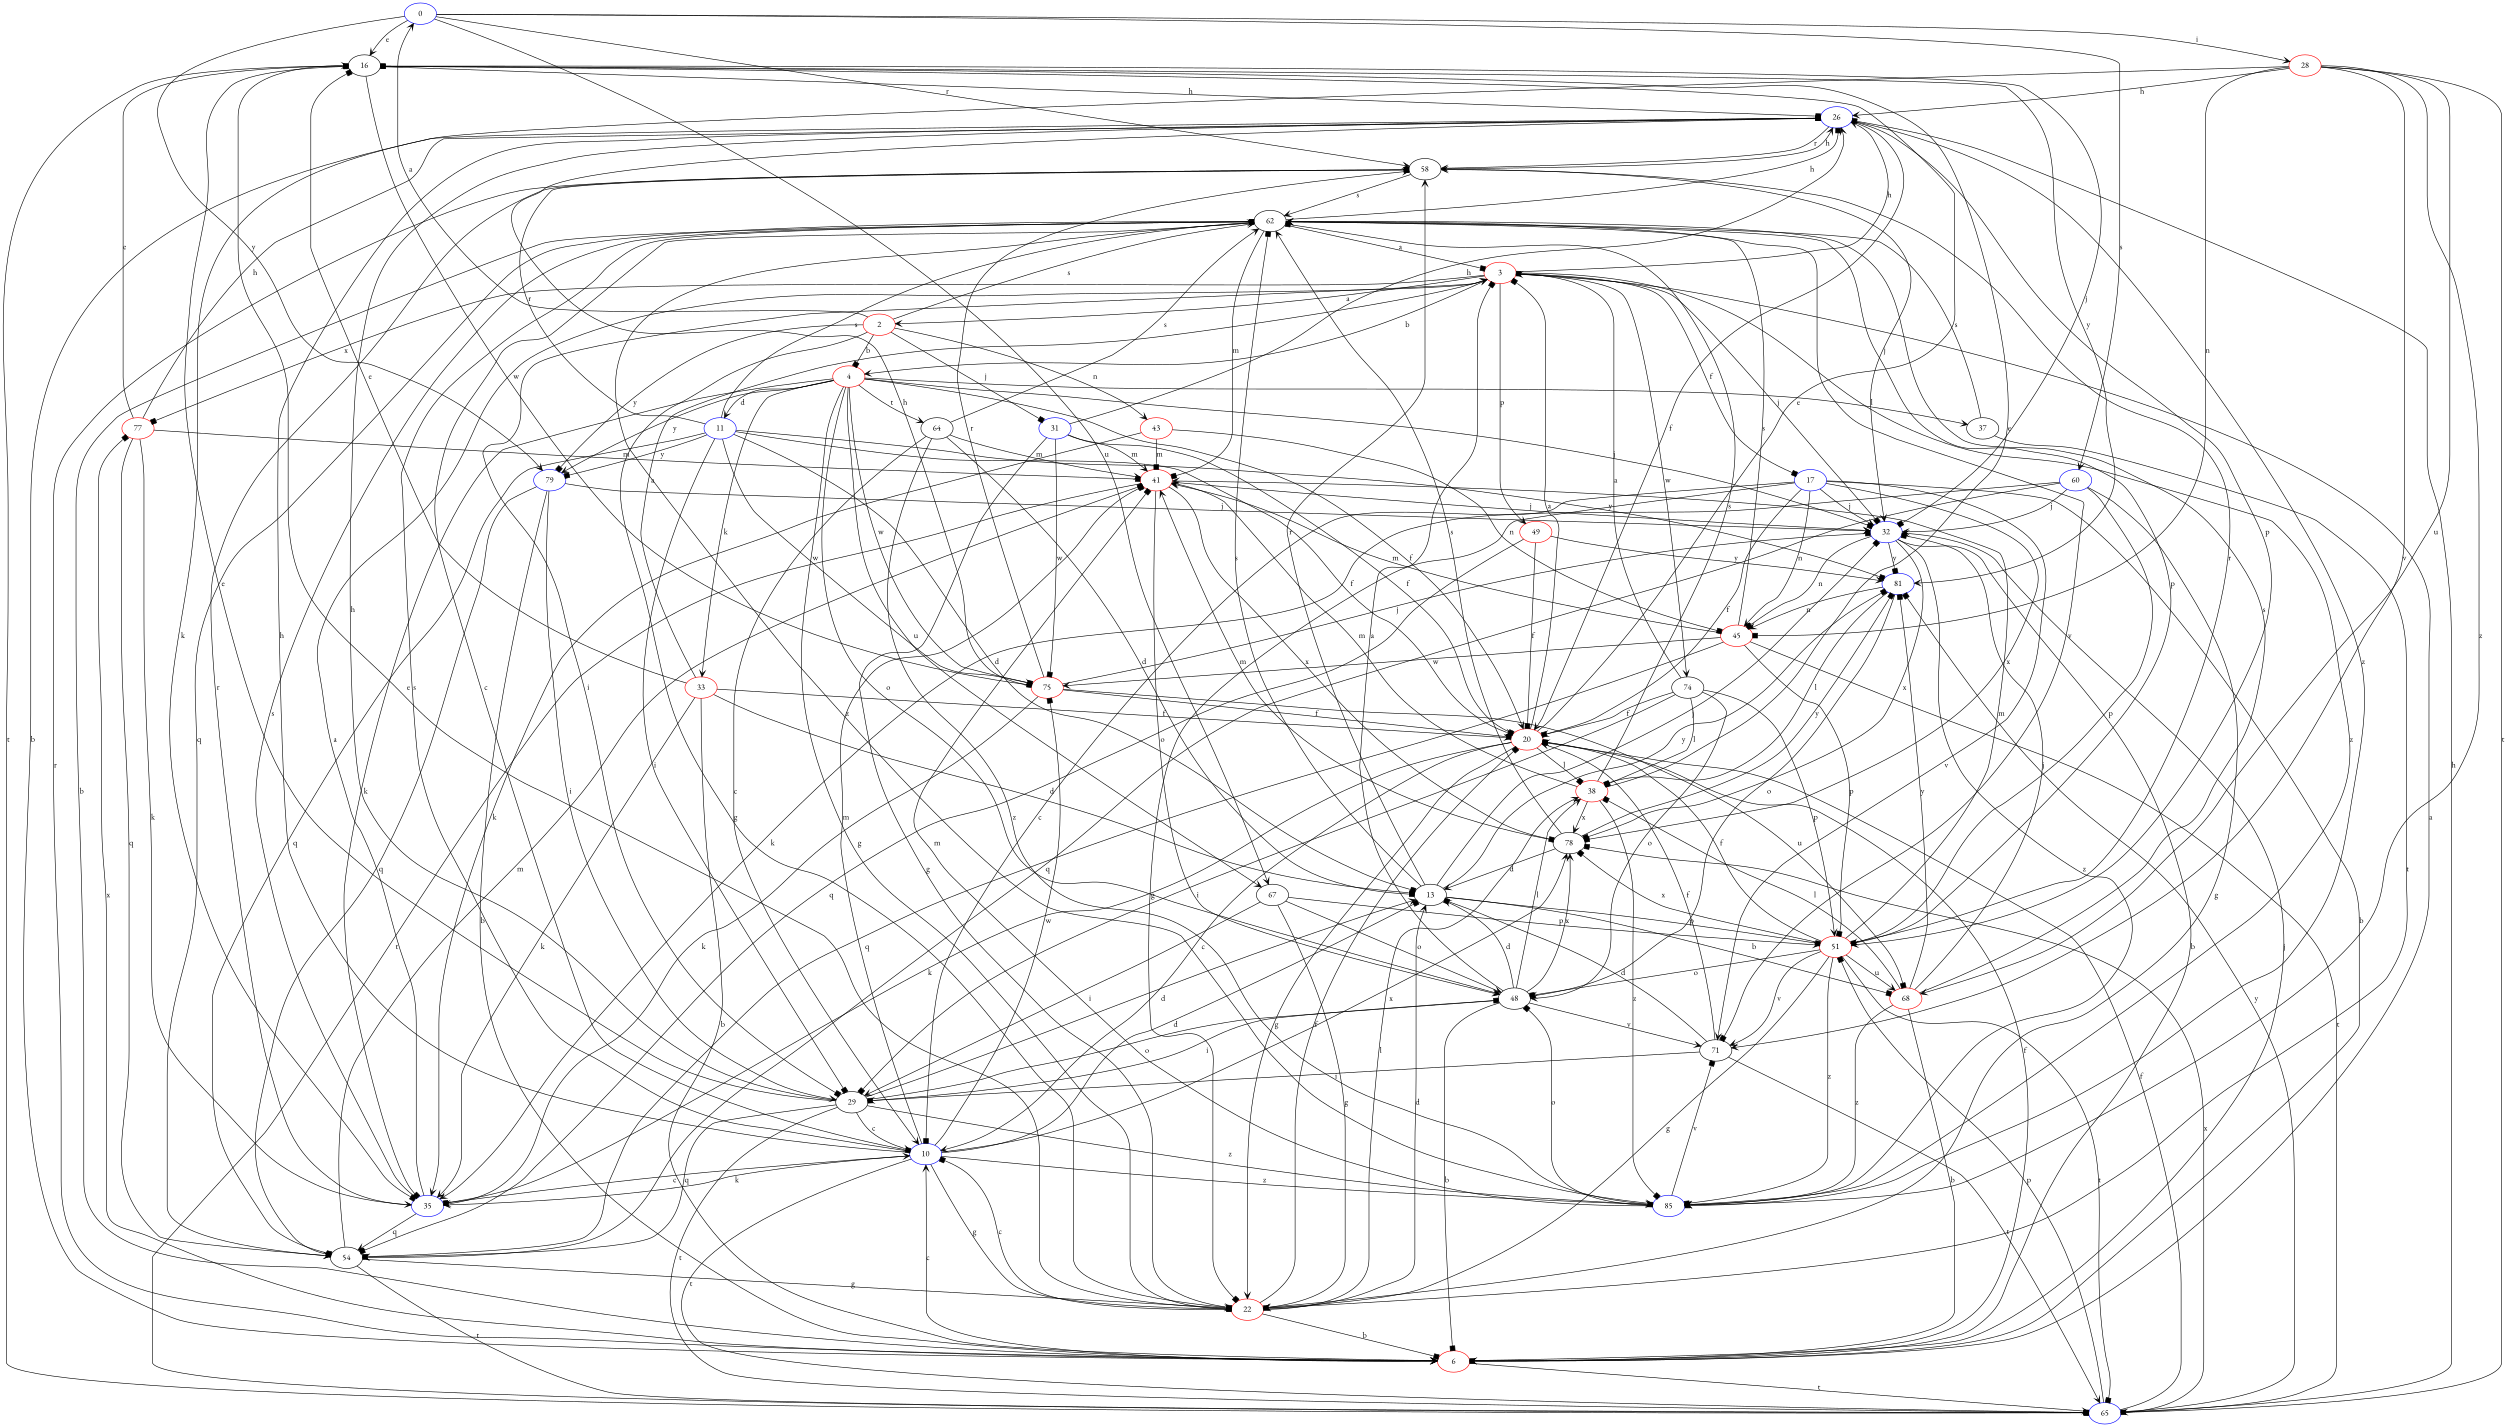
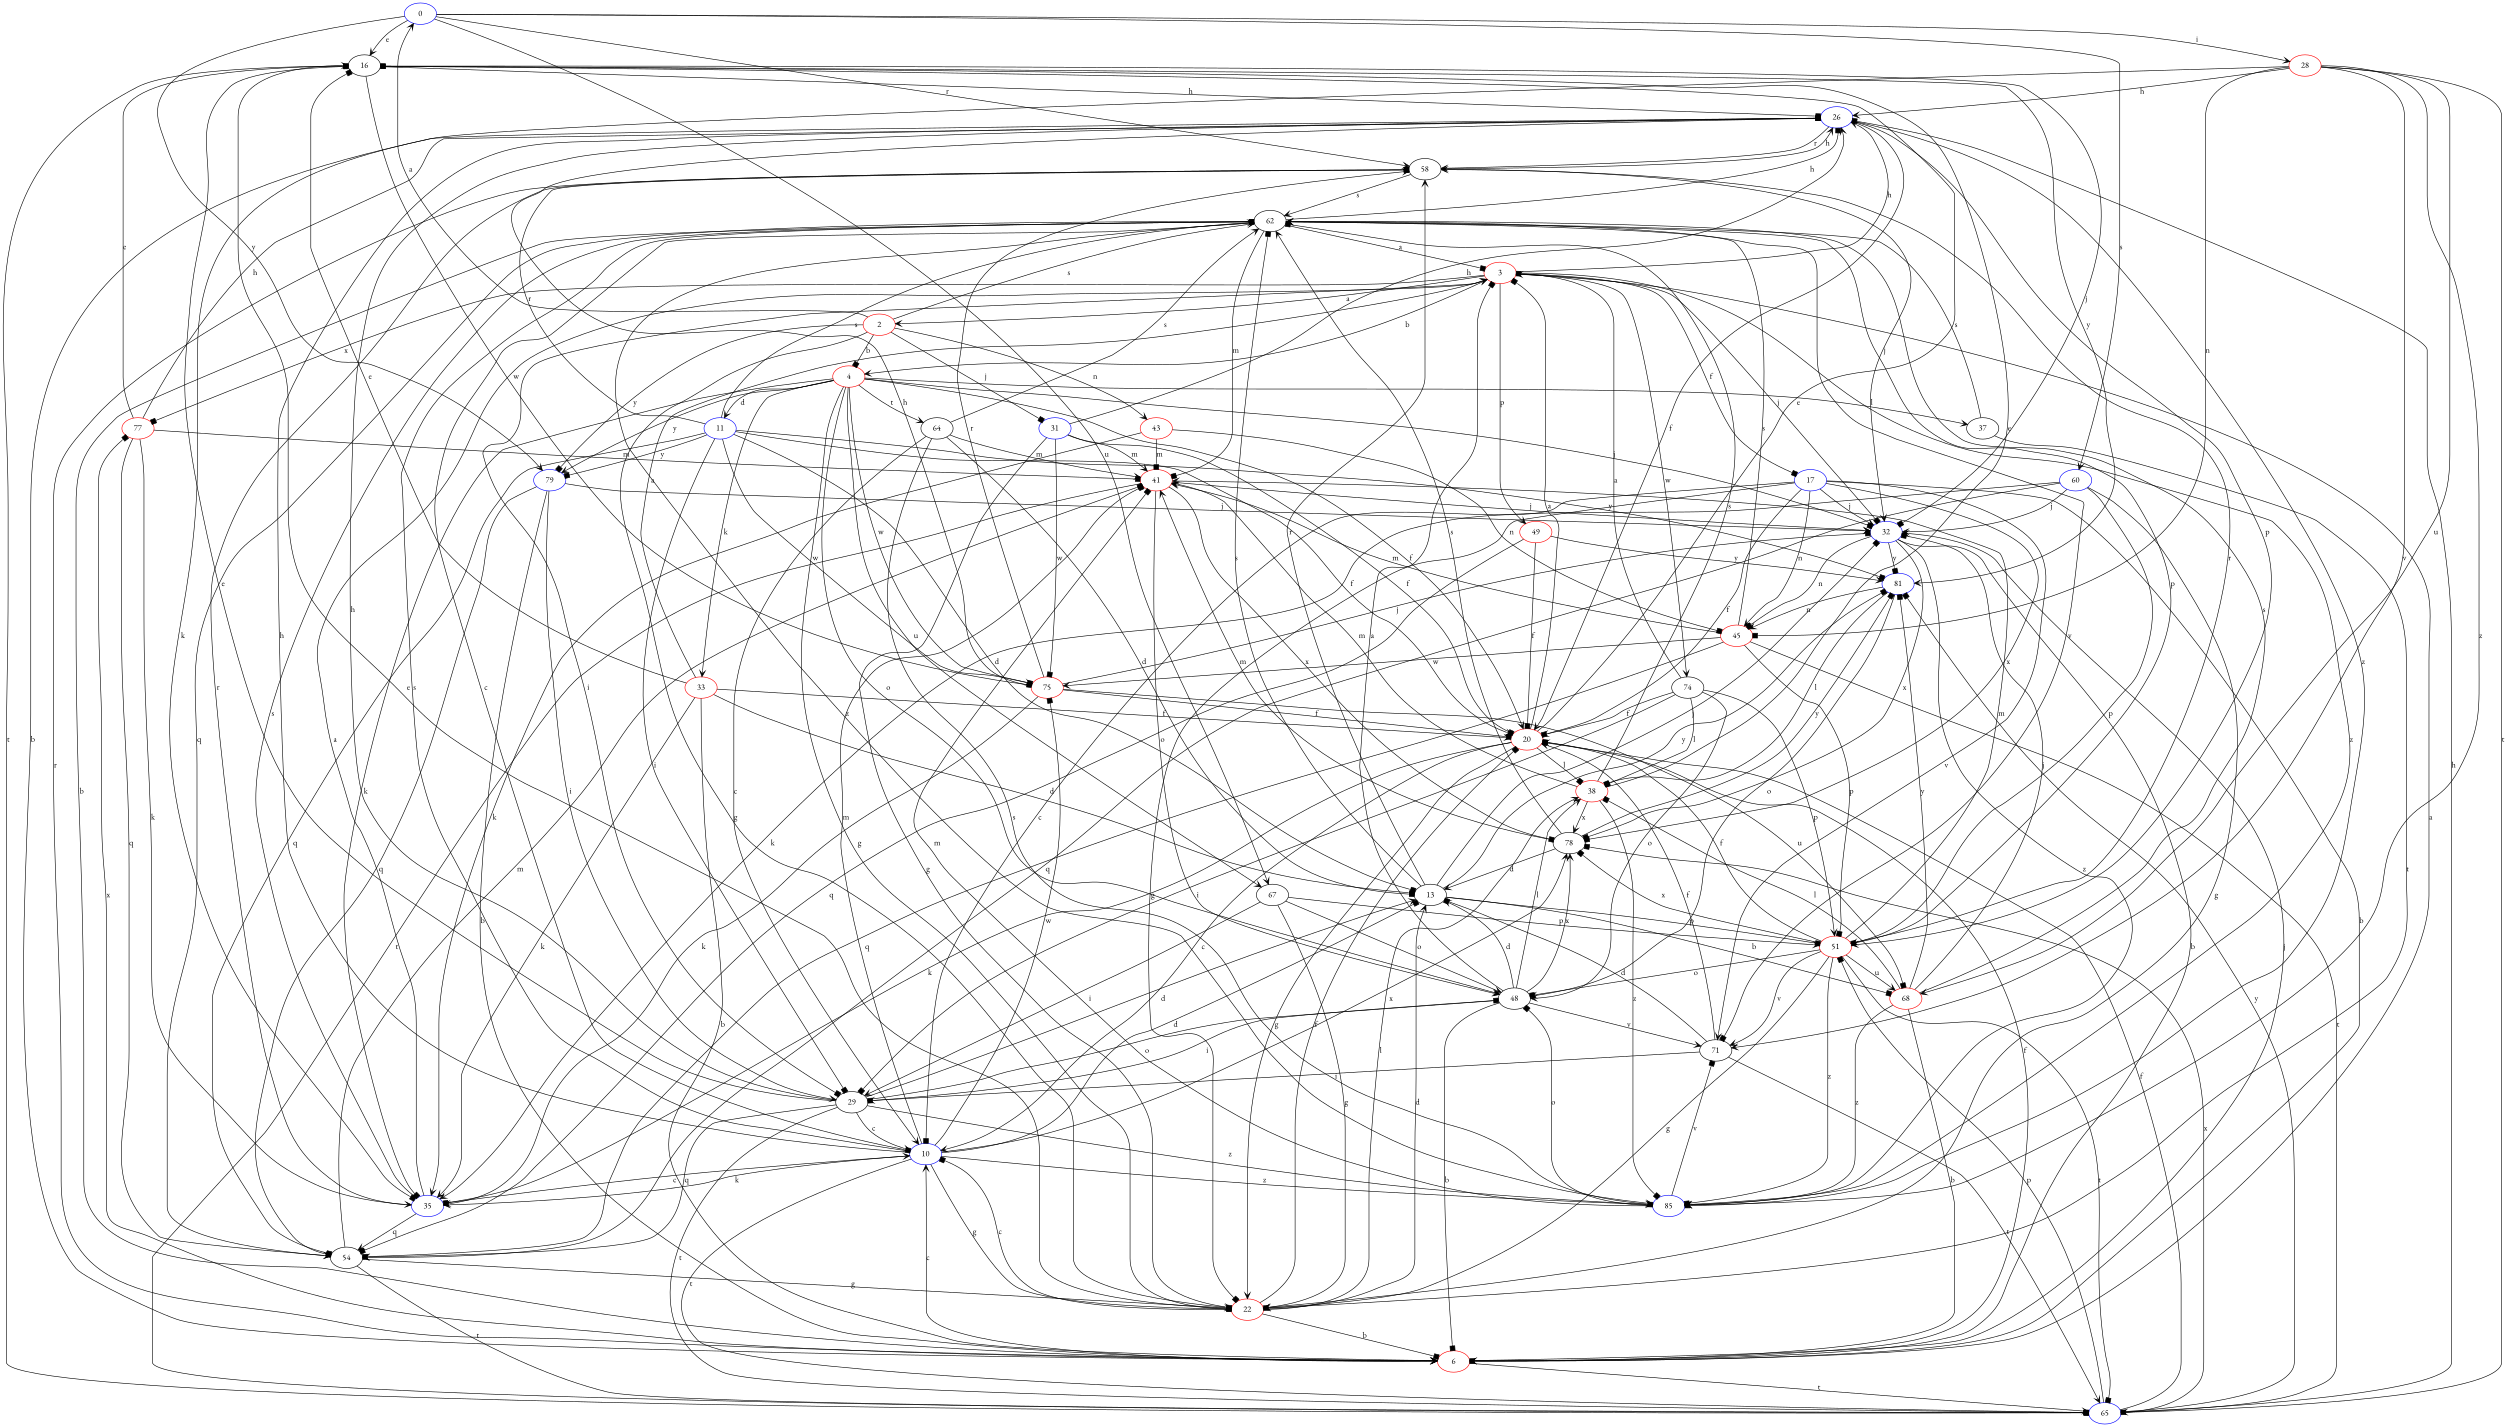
(1014, 817) -> (1014, 817)
